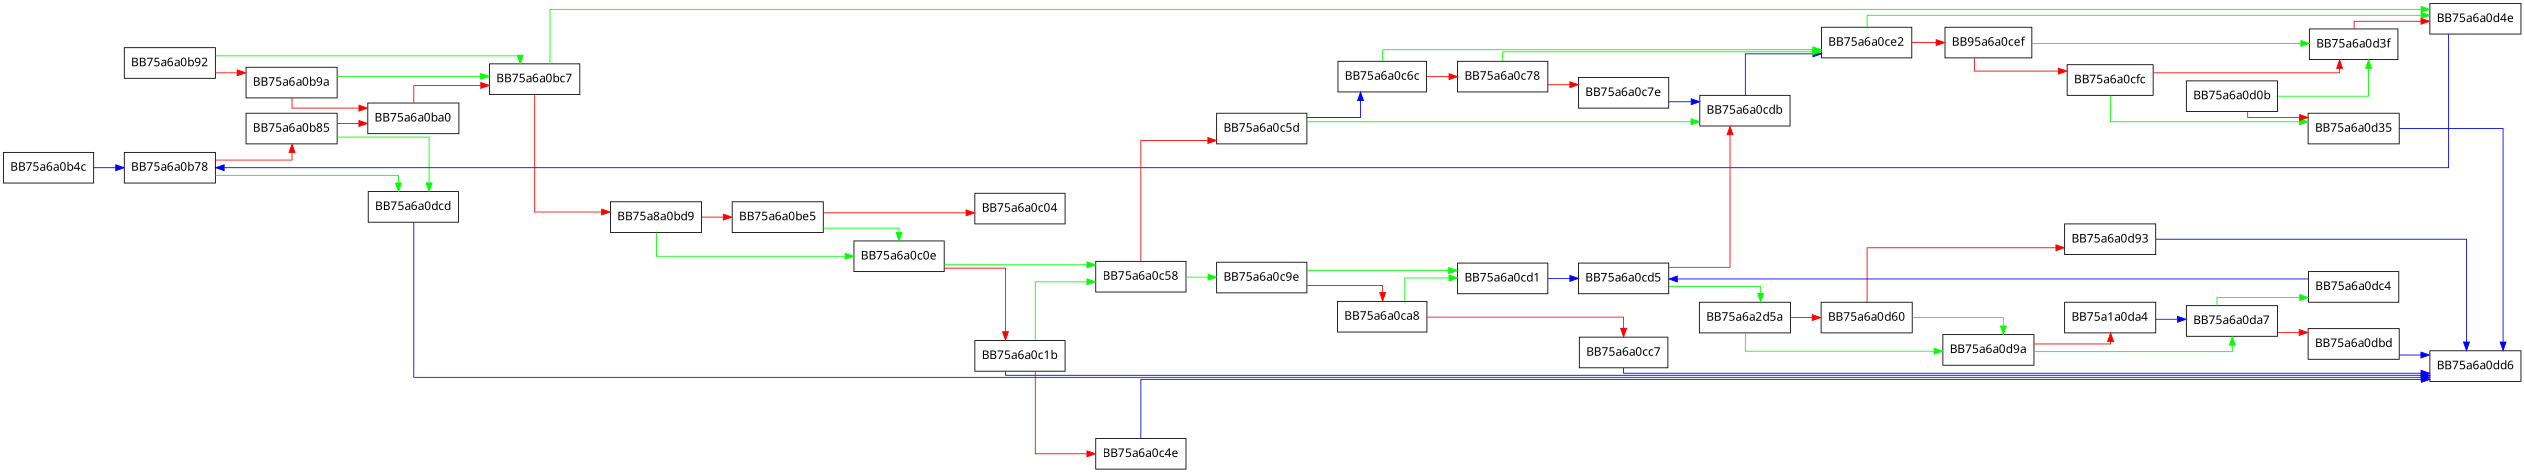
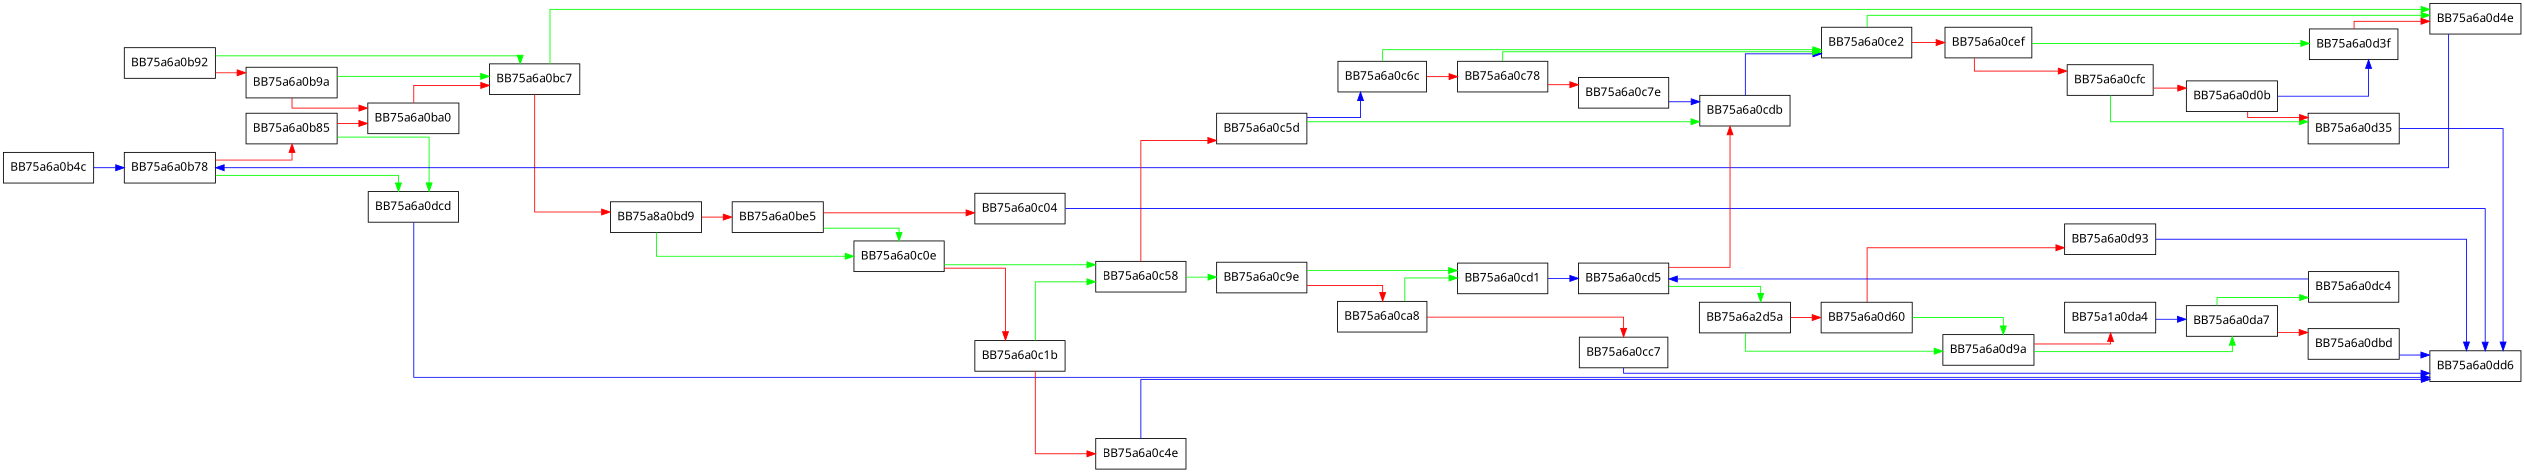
(1988, 43) -> (1988, 43)
(2249, 73) -> (2166, 88)
(2337, 96) -> (2337, 96)
(1712, 375) -> (1842, 209)
